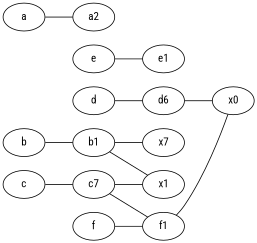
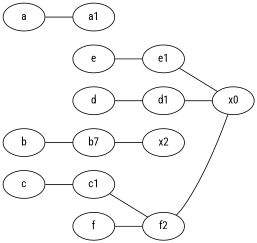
(94, 17) -> (94, 17)
none -> (198, 80)
(164, 101) -> (164, 101)
(94, 143) -> (94, 143)
(164, 143) -> (164, 143)
(94, 184) -> (94, 184)
(164, 184) -> none
(164, 226) -> (164, 226)
